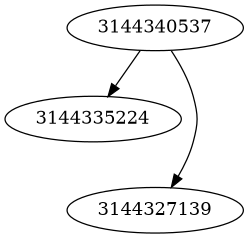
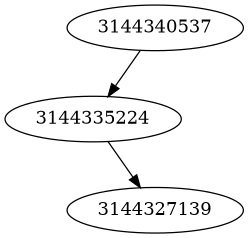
(197, 113) -> (121, 159)
